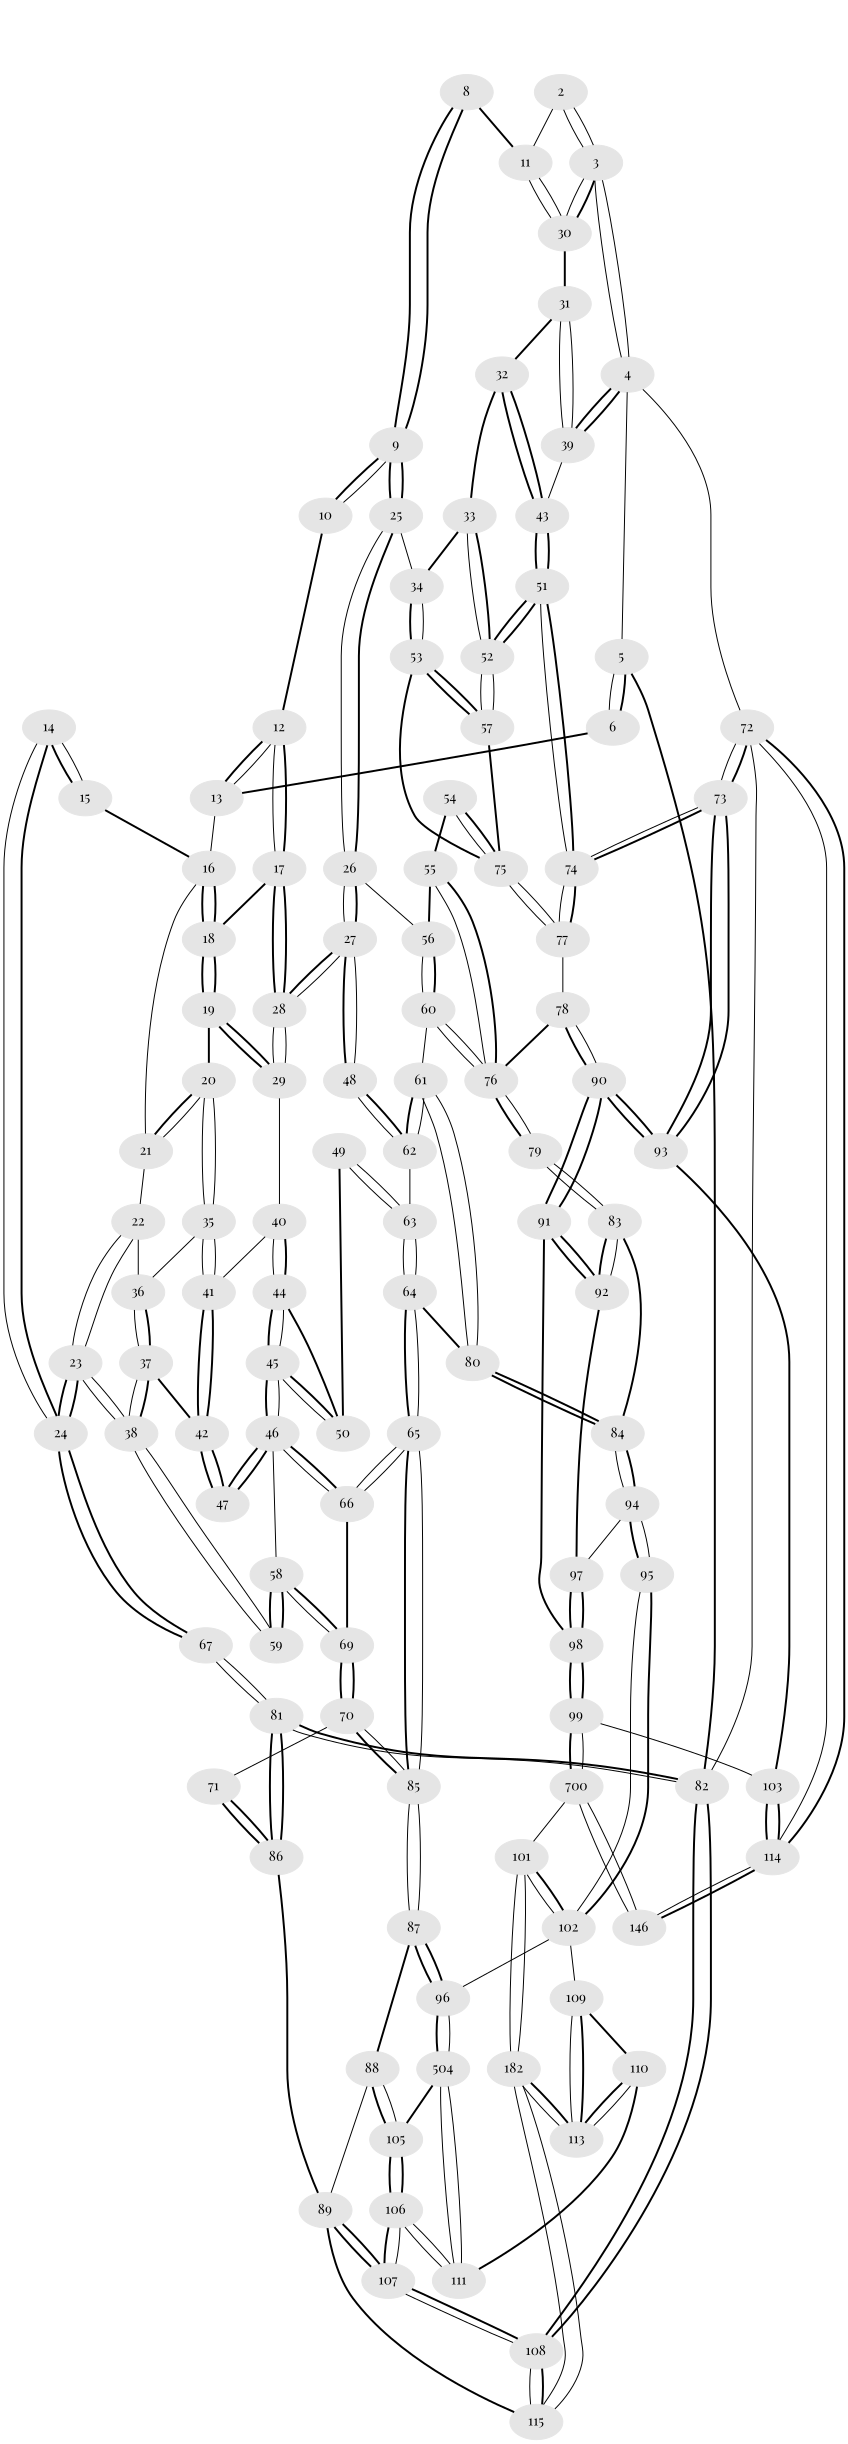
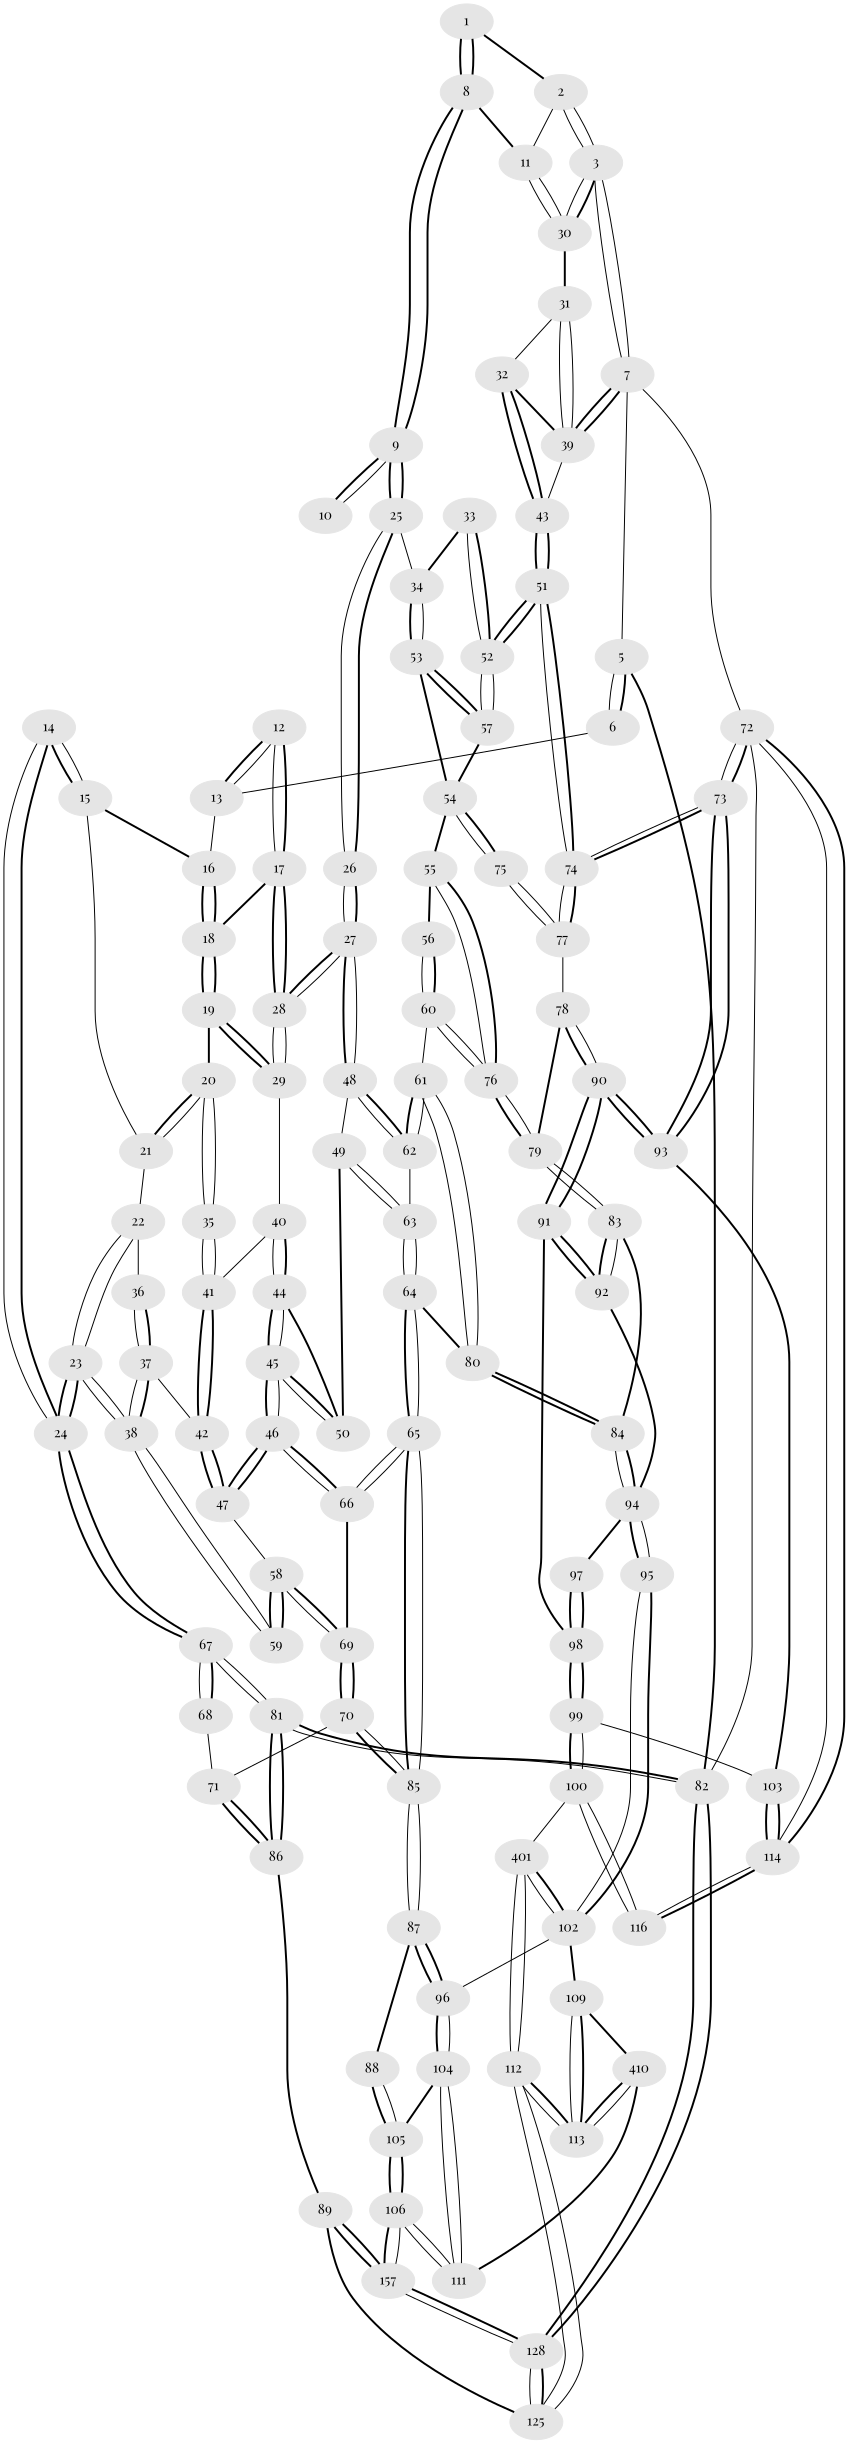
none -> (467, 22)
(533, 339) -> (533, 339)
(628, 375) -> (628, 375)
(479, 444) -> (535, 410)
(302, 622) -> none
(415, 764) -> (415, 764)
(404, 784) -> (433, 728)
(494, 798) -> (469, 763)
(389, 904) -> none
(153, 1005) -> (95, 979)
(527, 1045) -> (549, 1081)
none -> (345, 1116)
(174, 1257) -> none
(174, 1398) -> (174, 1398)
(581, 1433) -> (648, 1396)
(275, 1504) -> (250, 1539)
(604, 1539) -> (604, 1539)
none -> (206, 1716)
(577, 1787) -> (577, 1787)
(522, 1857) -> (522, 1857)
(639, 1928) -> (639, 1928)
(573, 1963) -> (573, 1963)
(443, 2069) -> (443, 2069)
(514, 2069) -> (514, 2069)
(639, 2069) -> (639, 2069)
(349, 2140) -> none
(388, 2281) -> (388, 2281)
(536, 2351) -> (536, 2351)
(536, 2422) -> (536, 2422)
